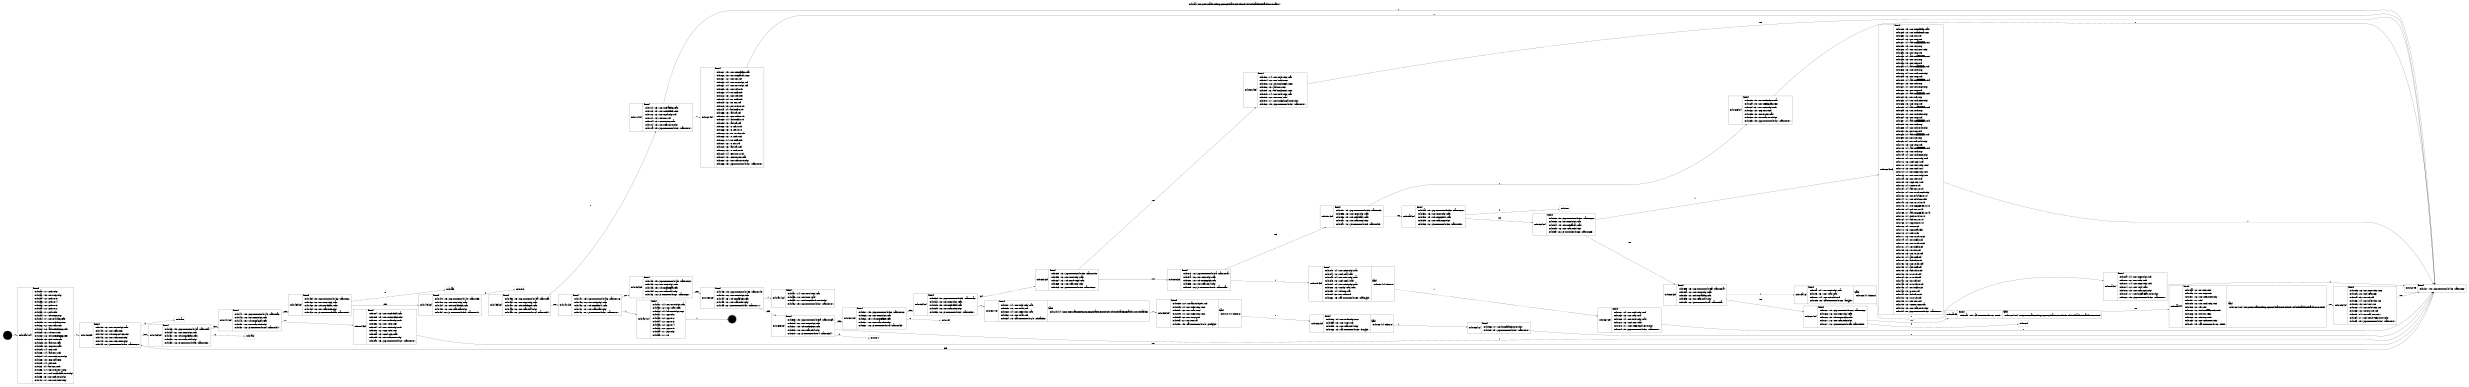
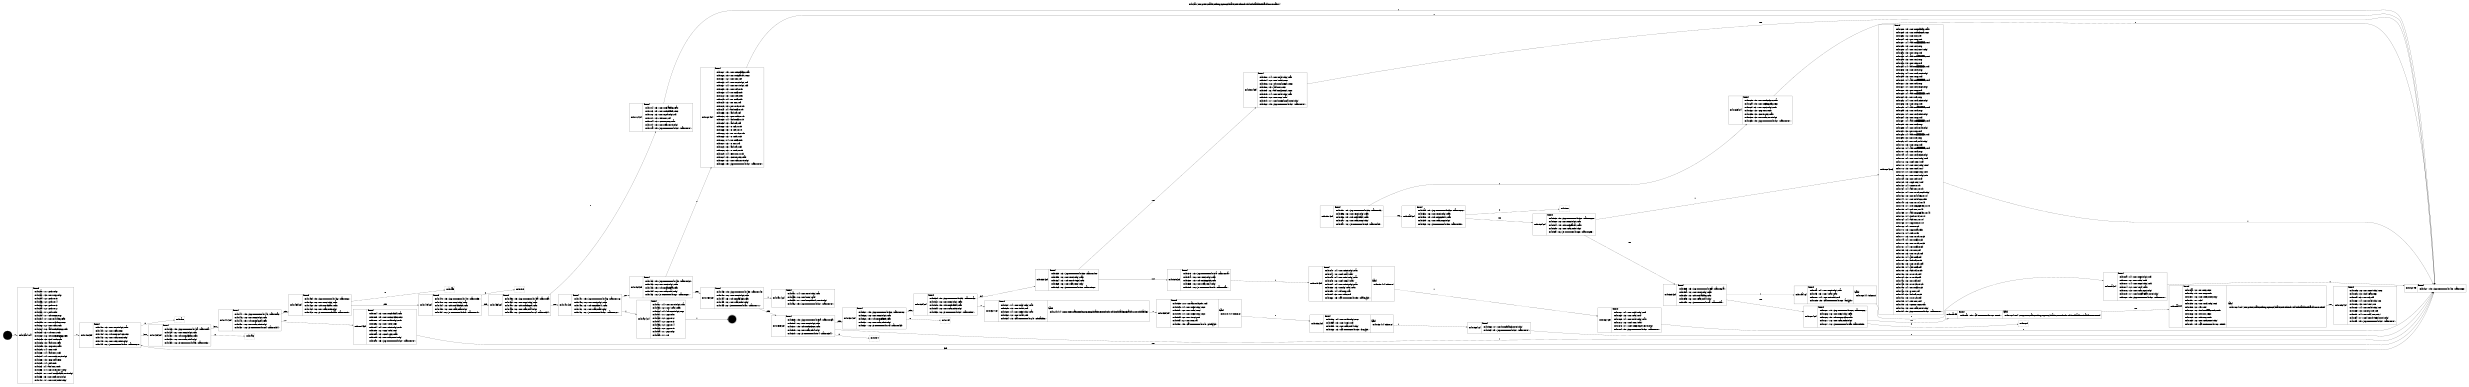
(696, 117) -> (688, 222)
(1275, 248) -> none
(2408, 295) -> none
none -> (484, 305)
